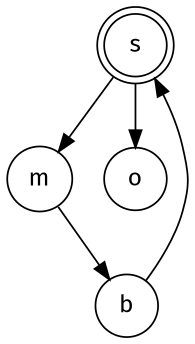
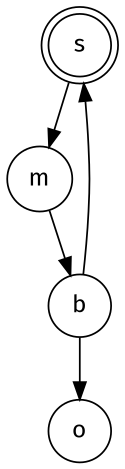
(135, 107) -> (80, 360)
